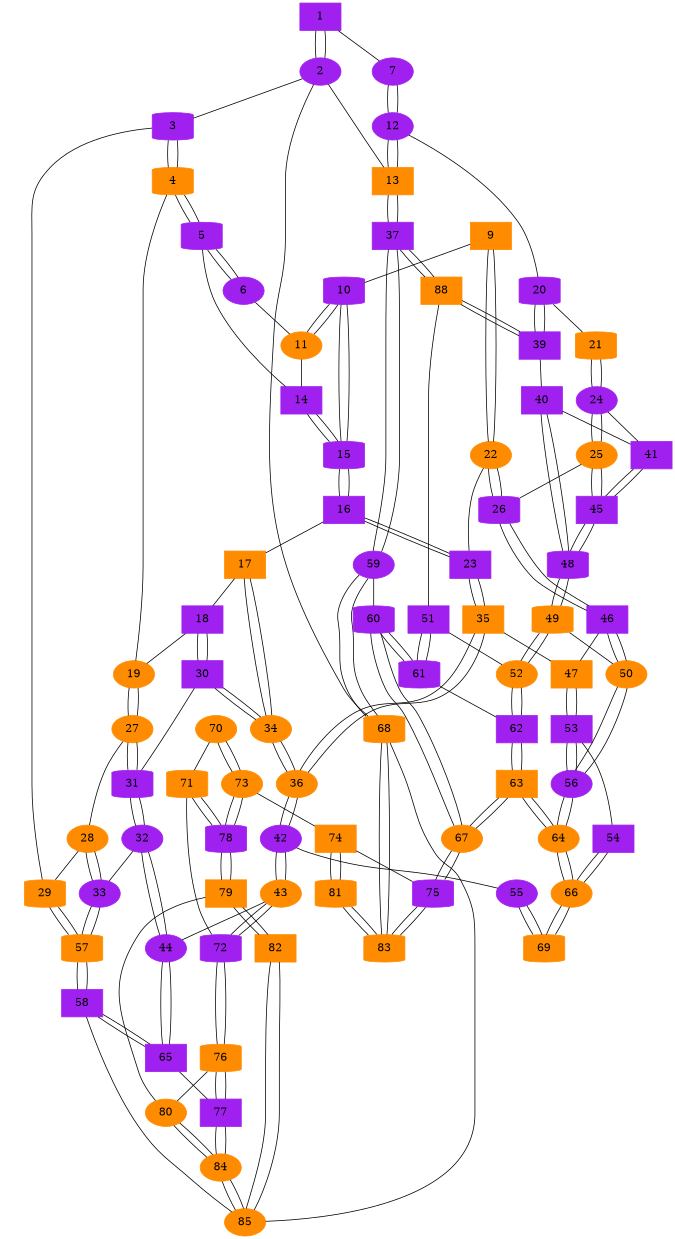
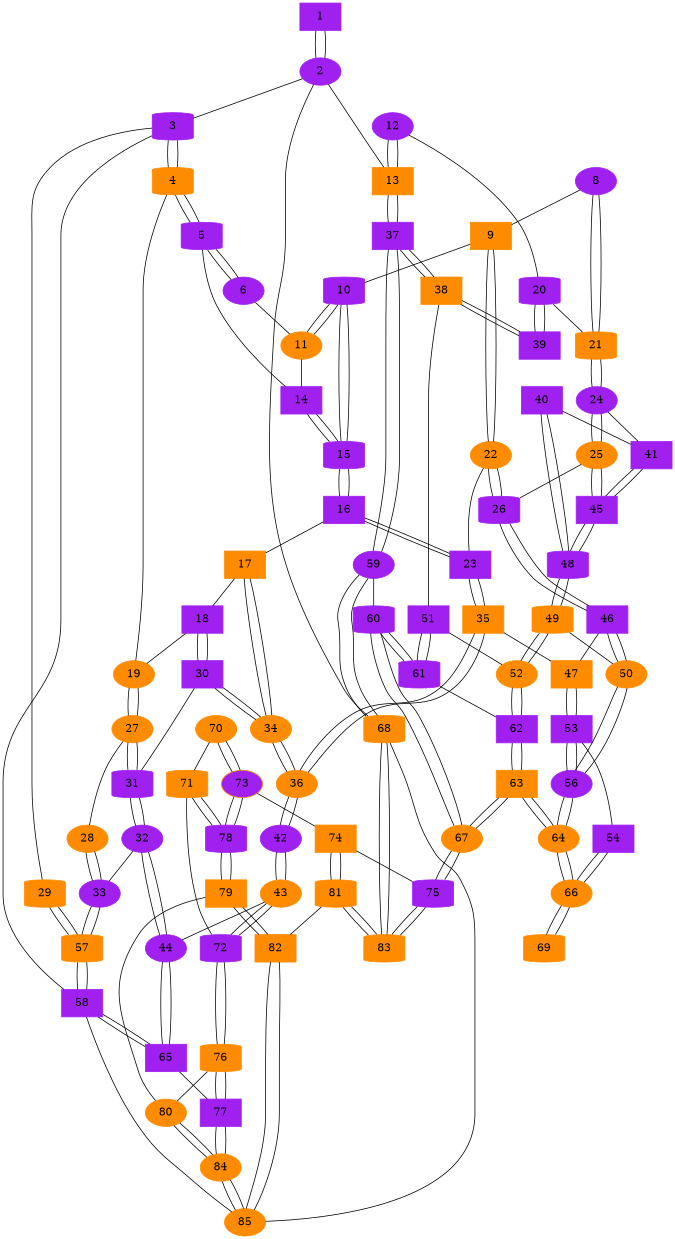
(393, 72) -> none
none -> (596, 181)
(441, 291) -> (441, 291)
(541, 373) -> none
none -> (61, 559)
(242, 784) -> (242, 784)
(67, 865) -> none
(517, 894) -> none
none -> (306, 921)
